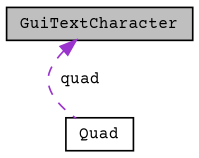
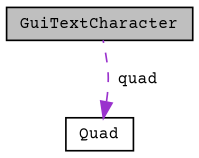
(50, 88) -> (108, 71)
